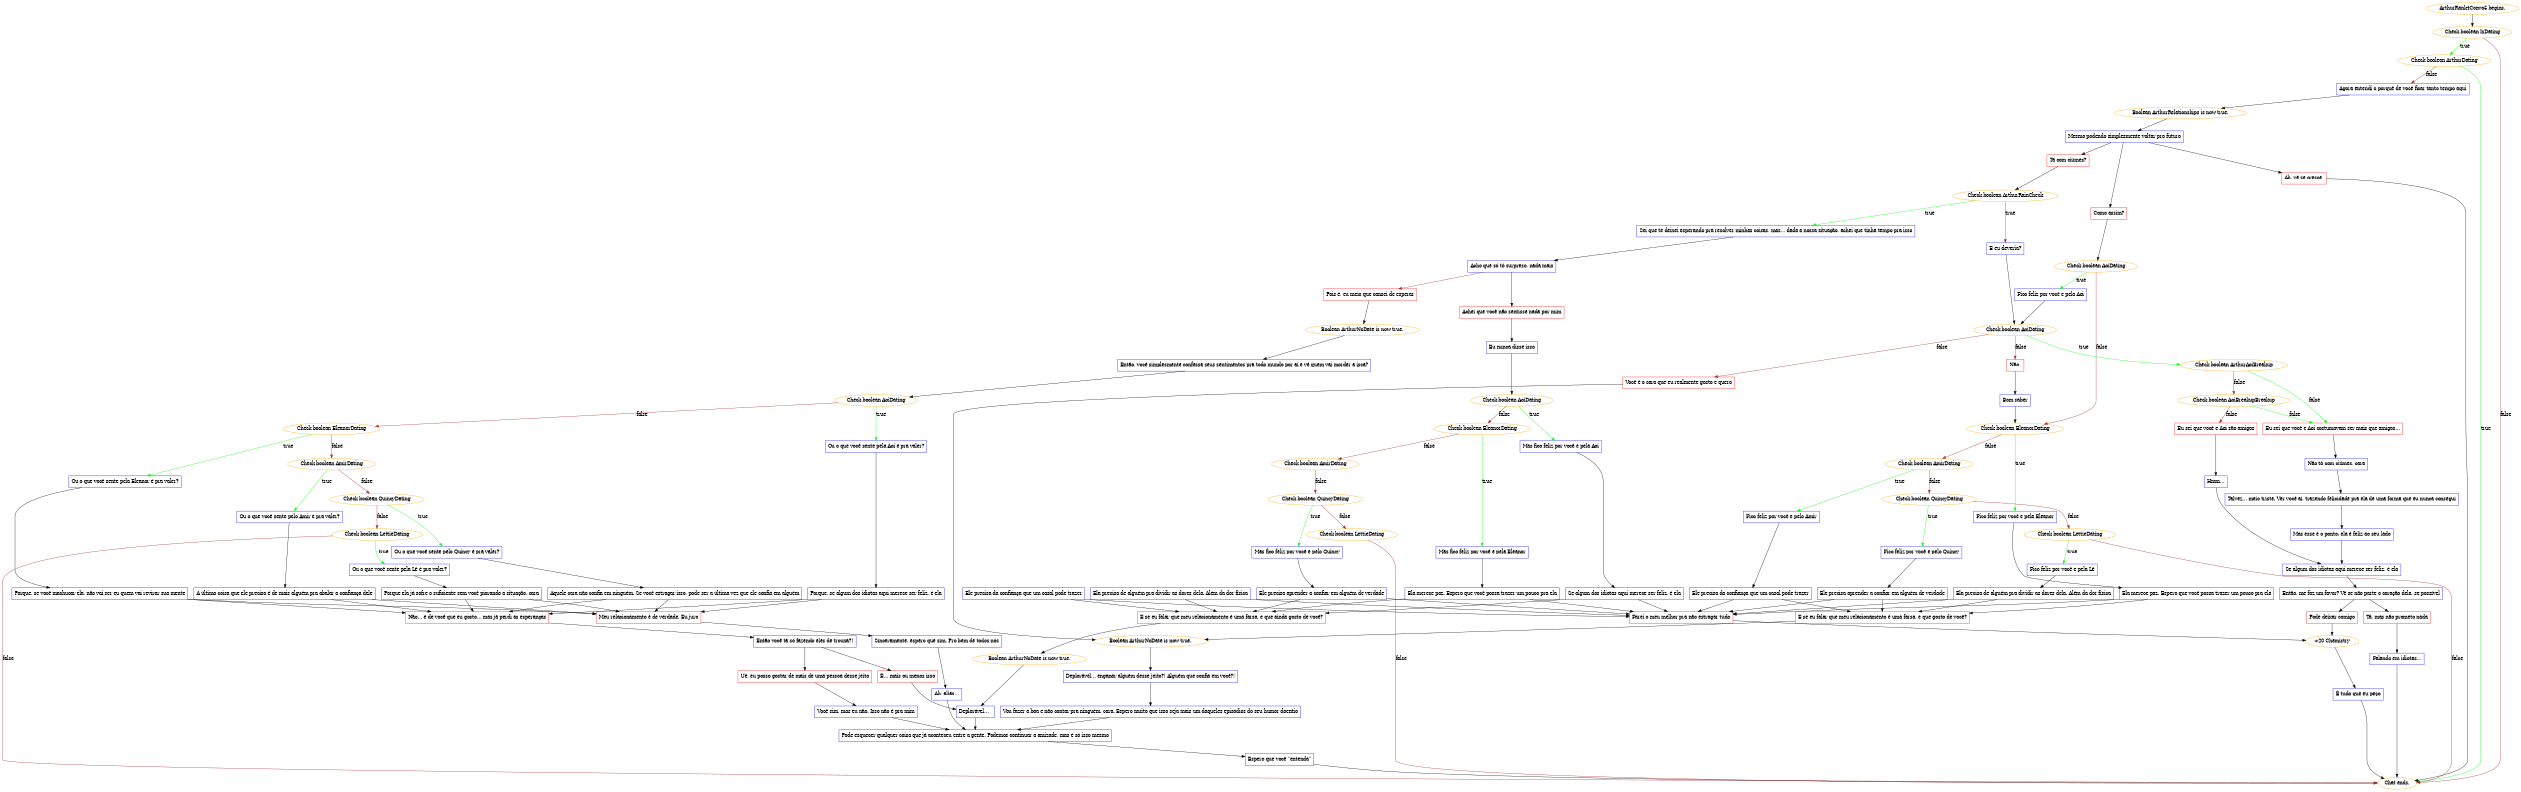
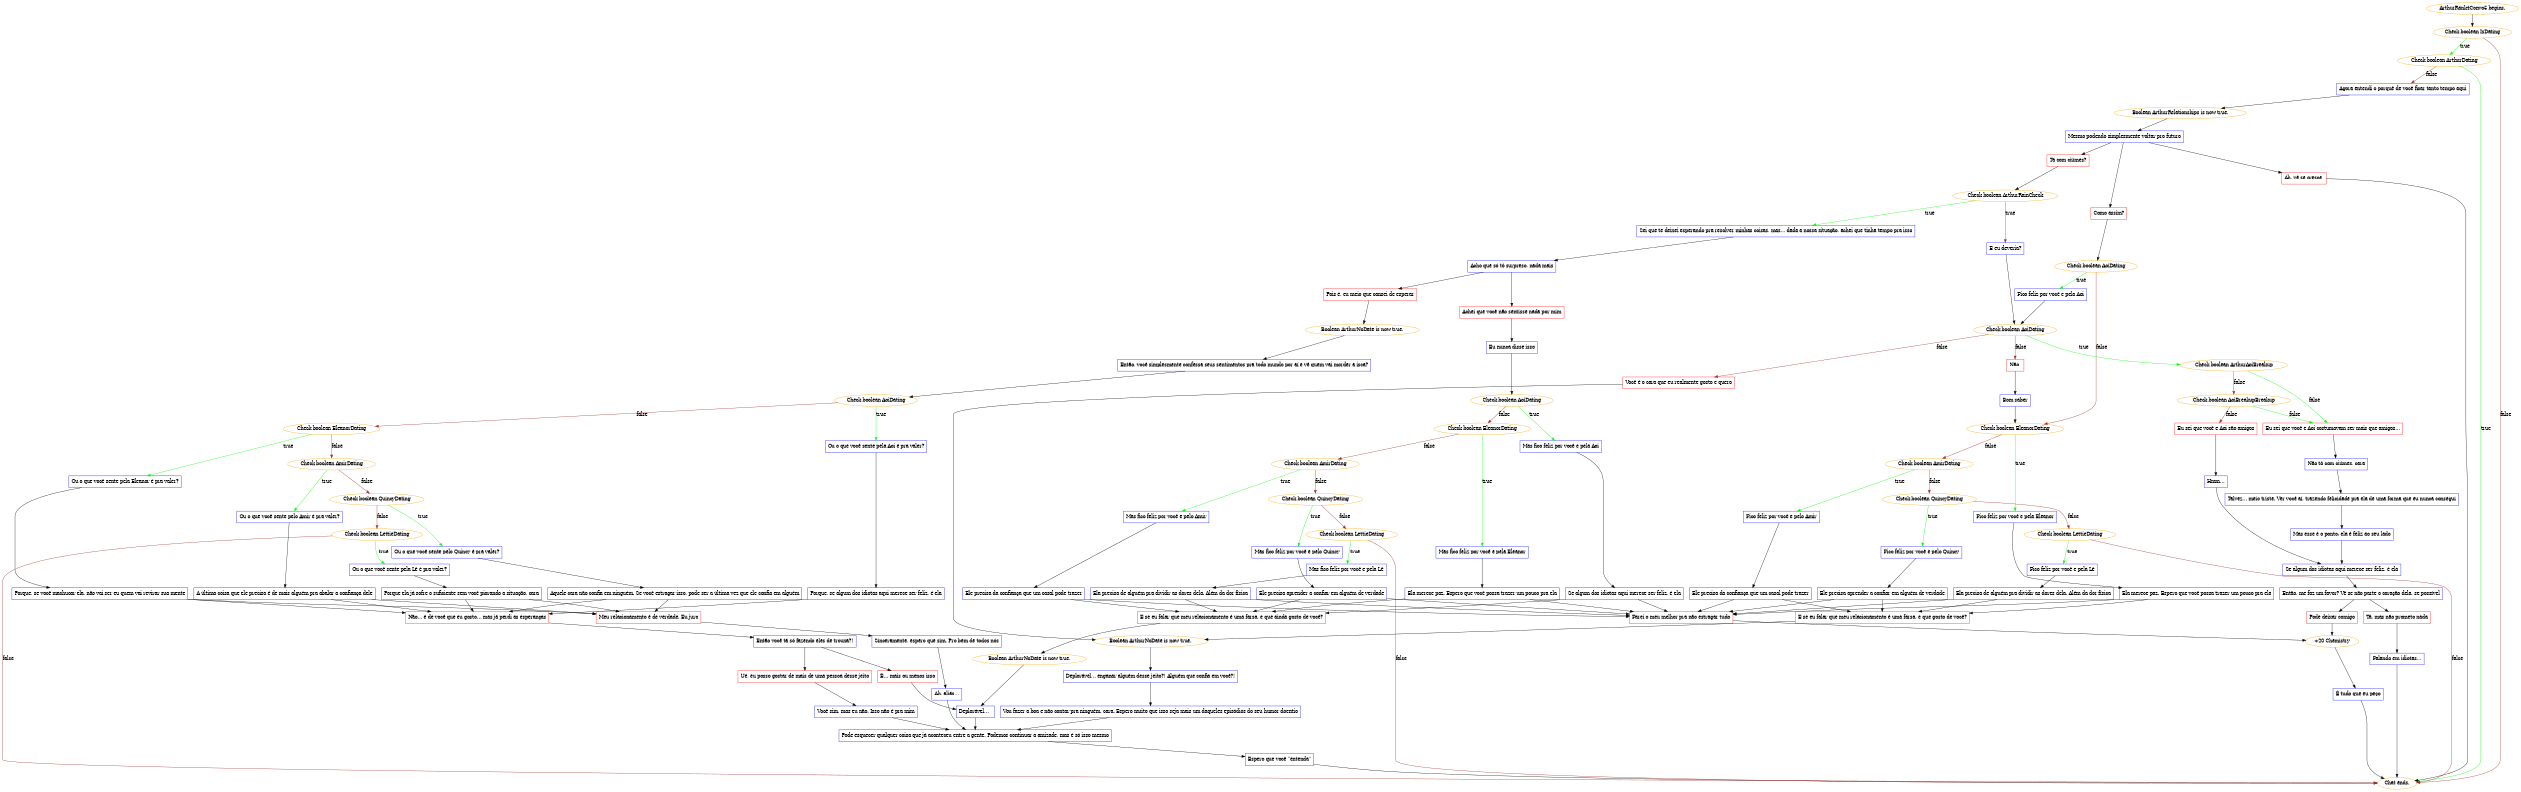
(1443, 280) -> (1443, 280)
none -> (1166, 517)
none -> (1346, 570)
(763, 606) -> none
